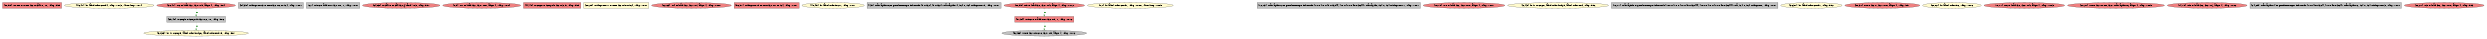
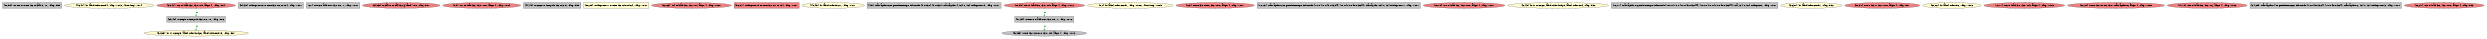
(32, 5) -> (32, 5)
(552, 5) -> (552, 5)
none -> (1215, 5)
(1044, 19) -> (1044, 19)
